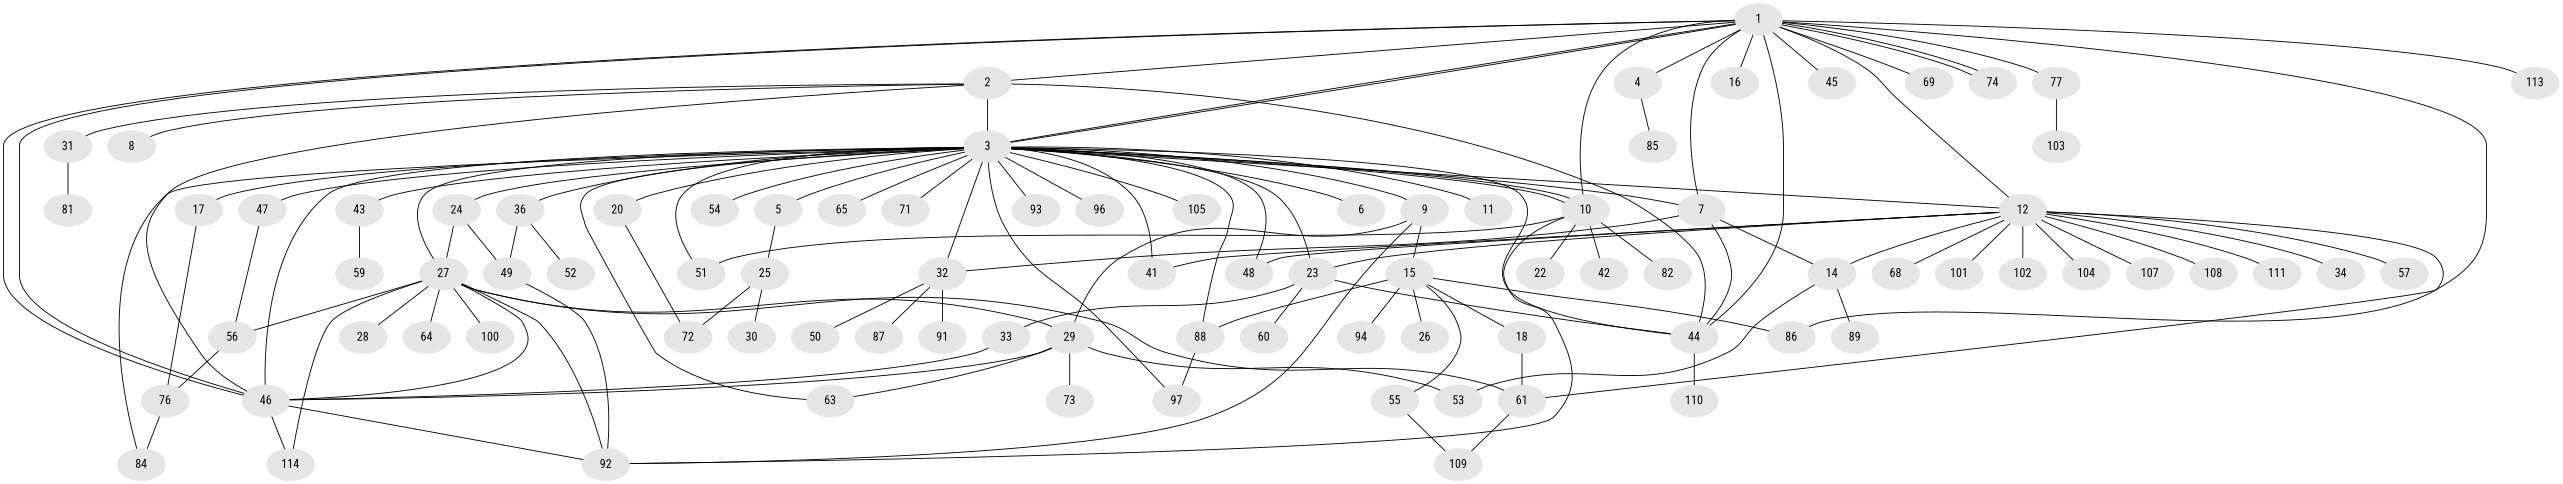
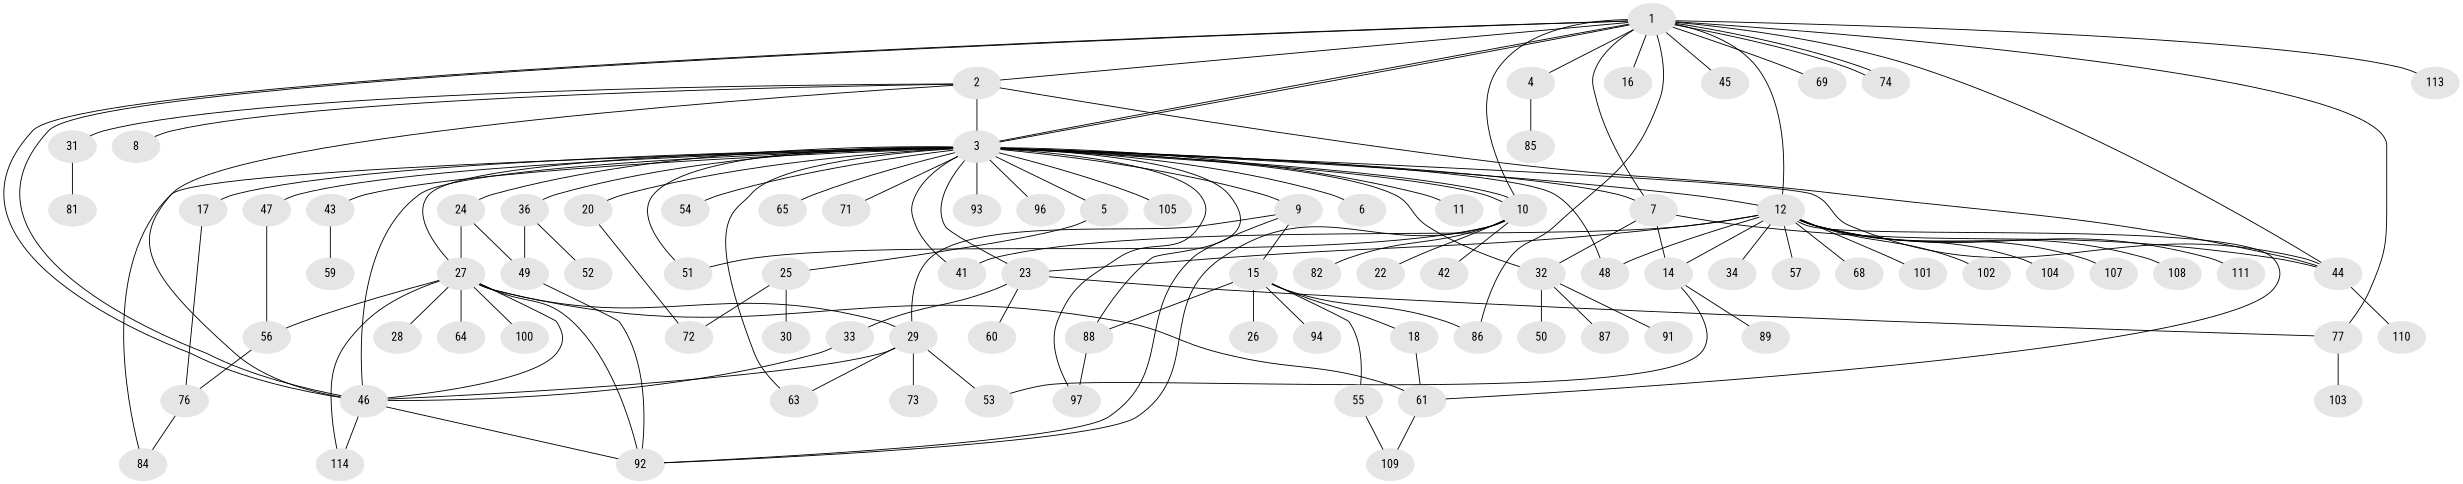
(1502, 311) -> (1681, 313)
